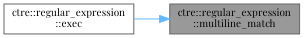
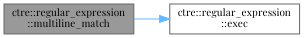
(147, 19) -> (147, 19)
